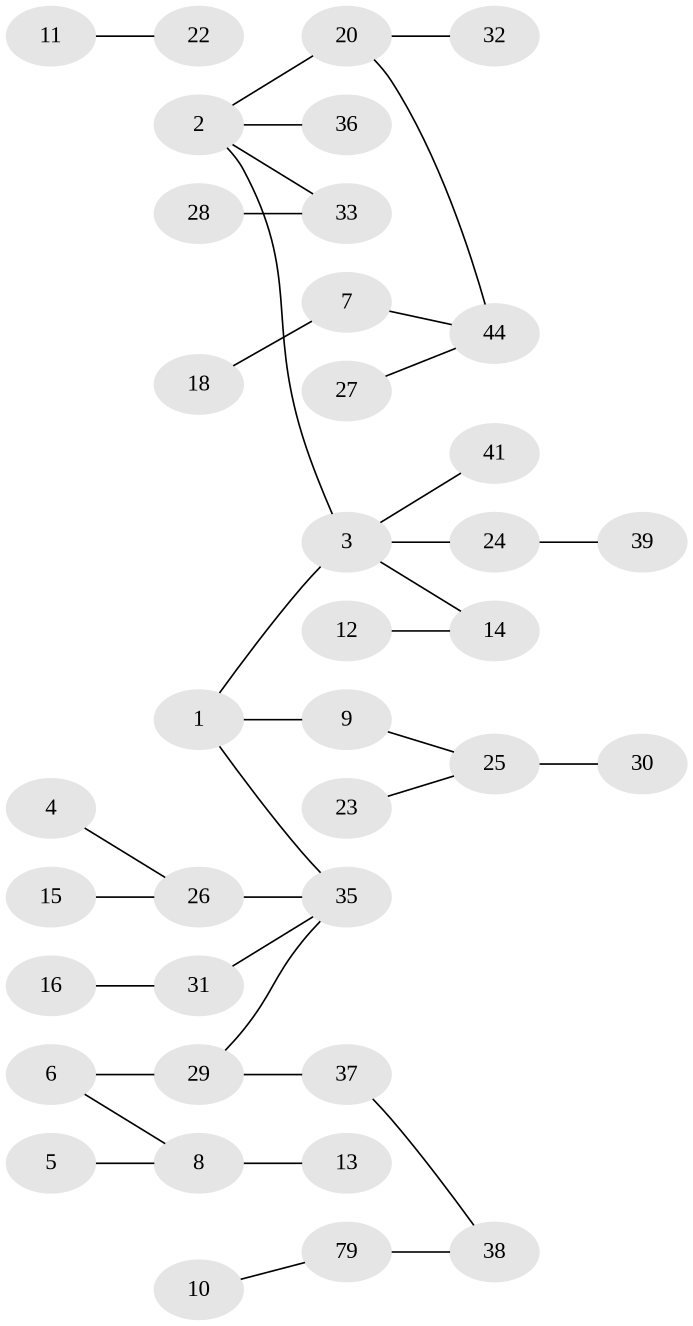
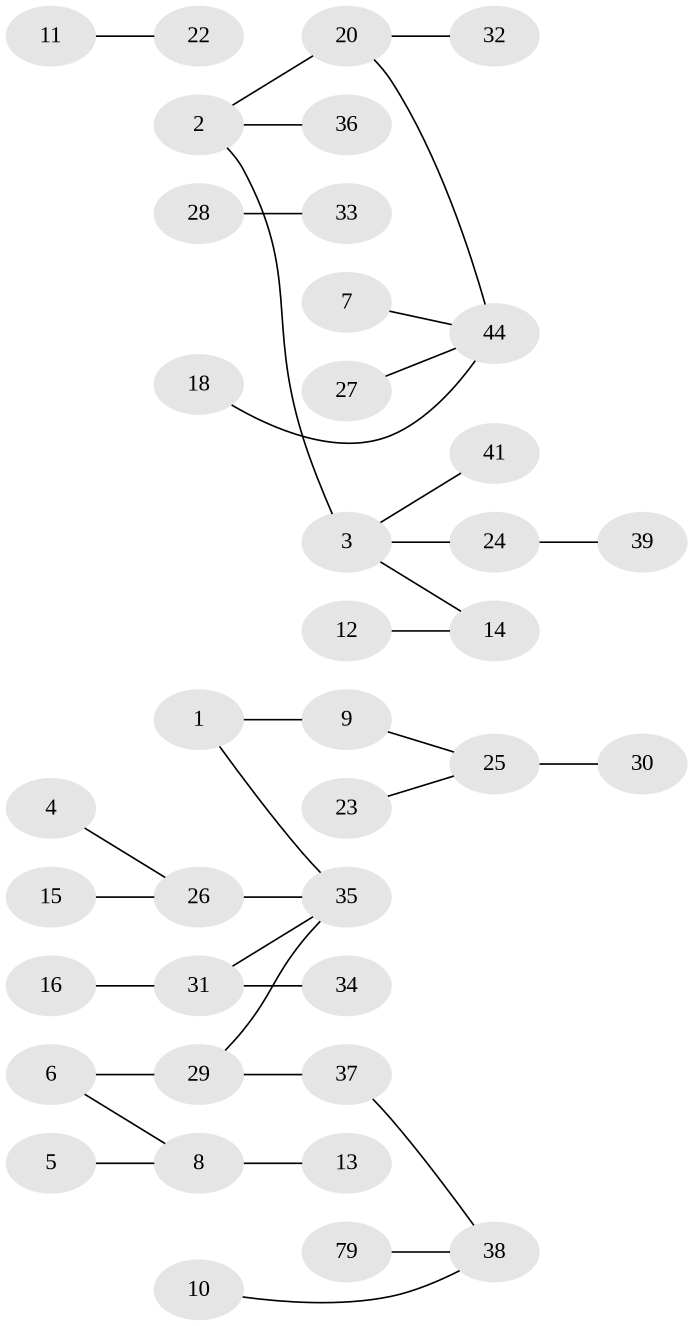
(273, 169) -> none
(273, 343) -> (365, 442)
(268, 628) -> none
none -> (347, 986)
(273, 1271) -> (354, 1301)
